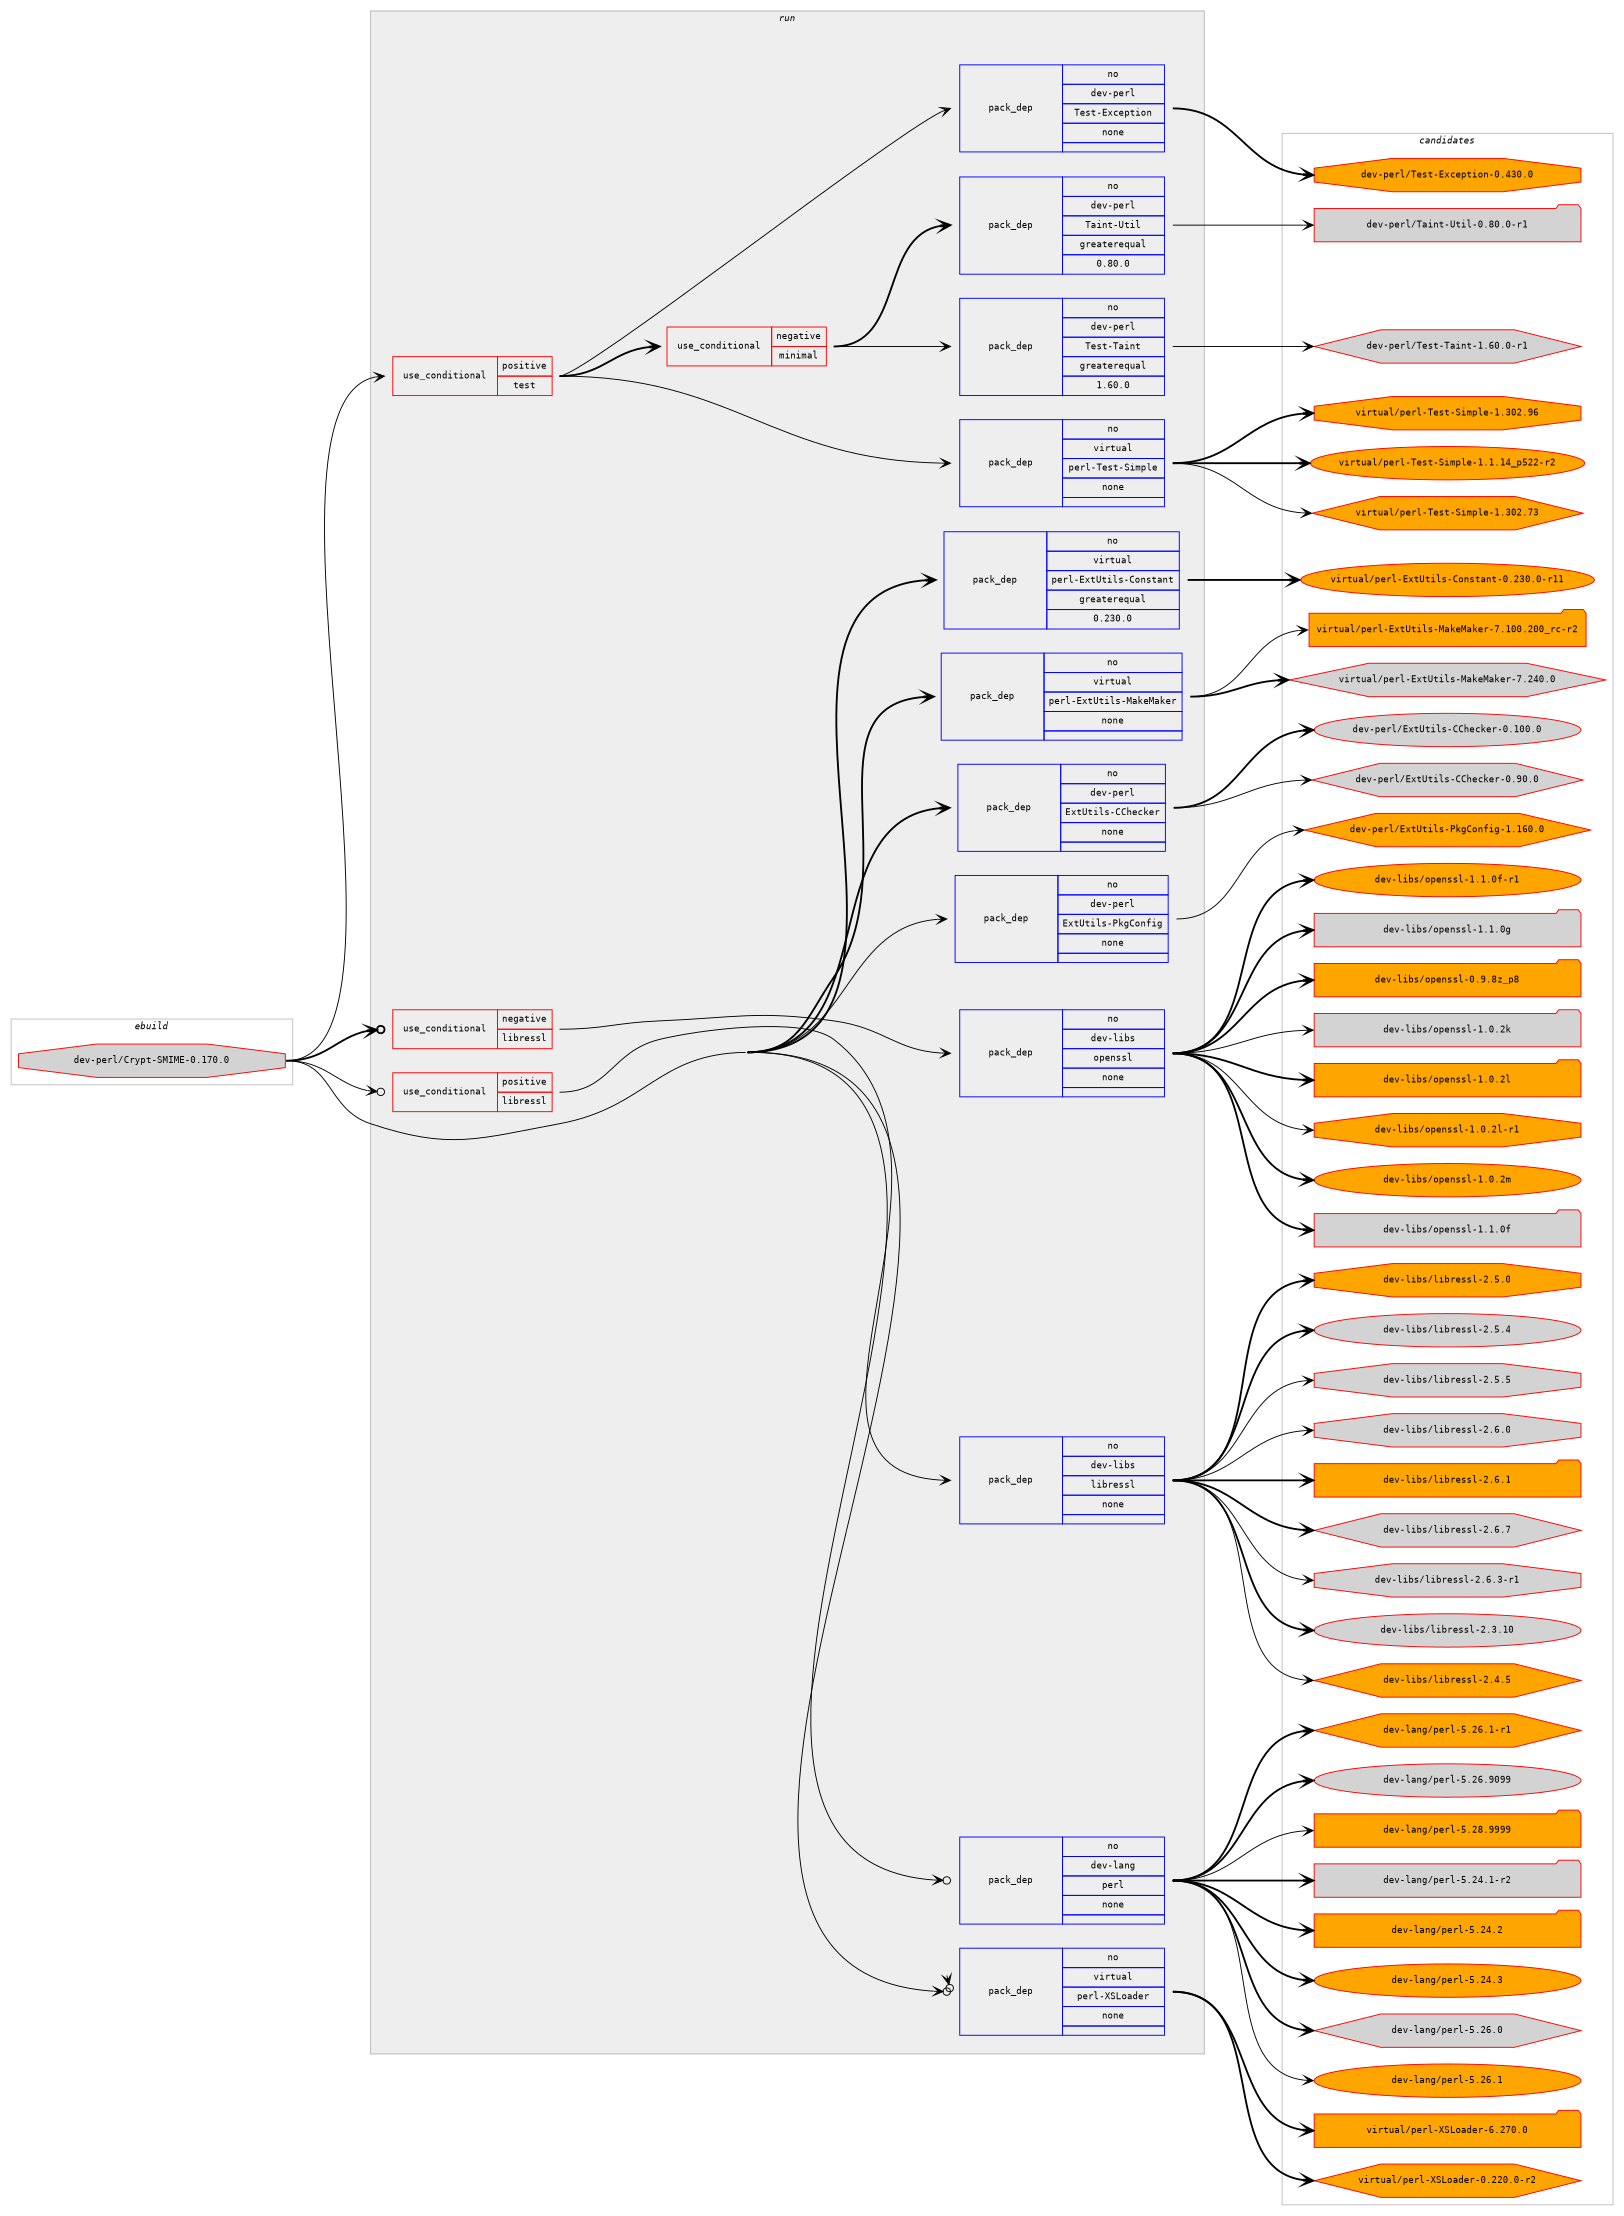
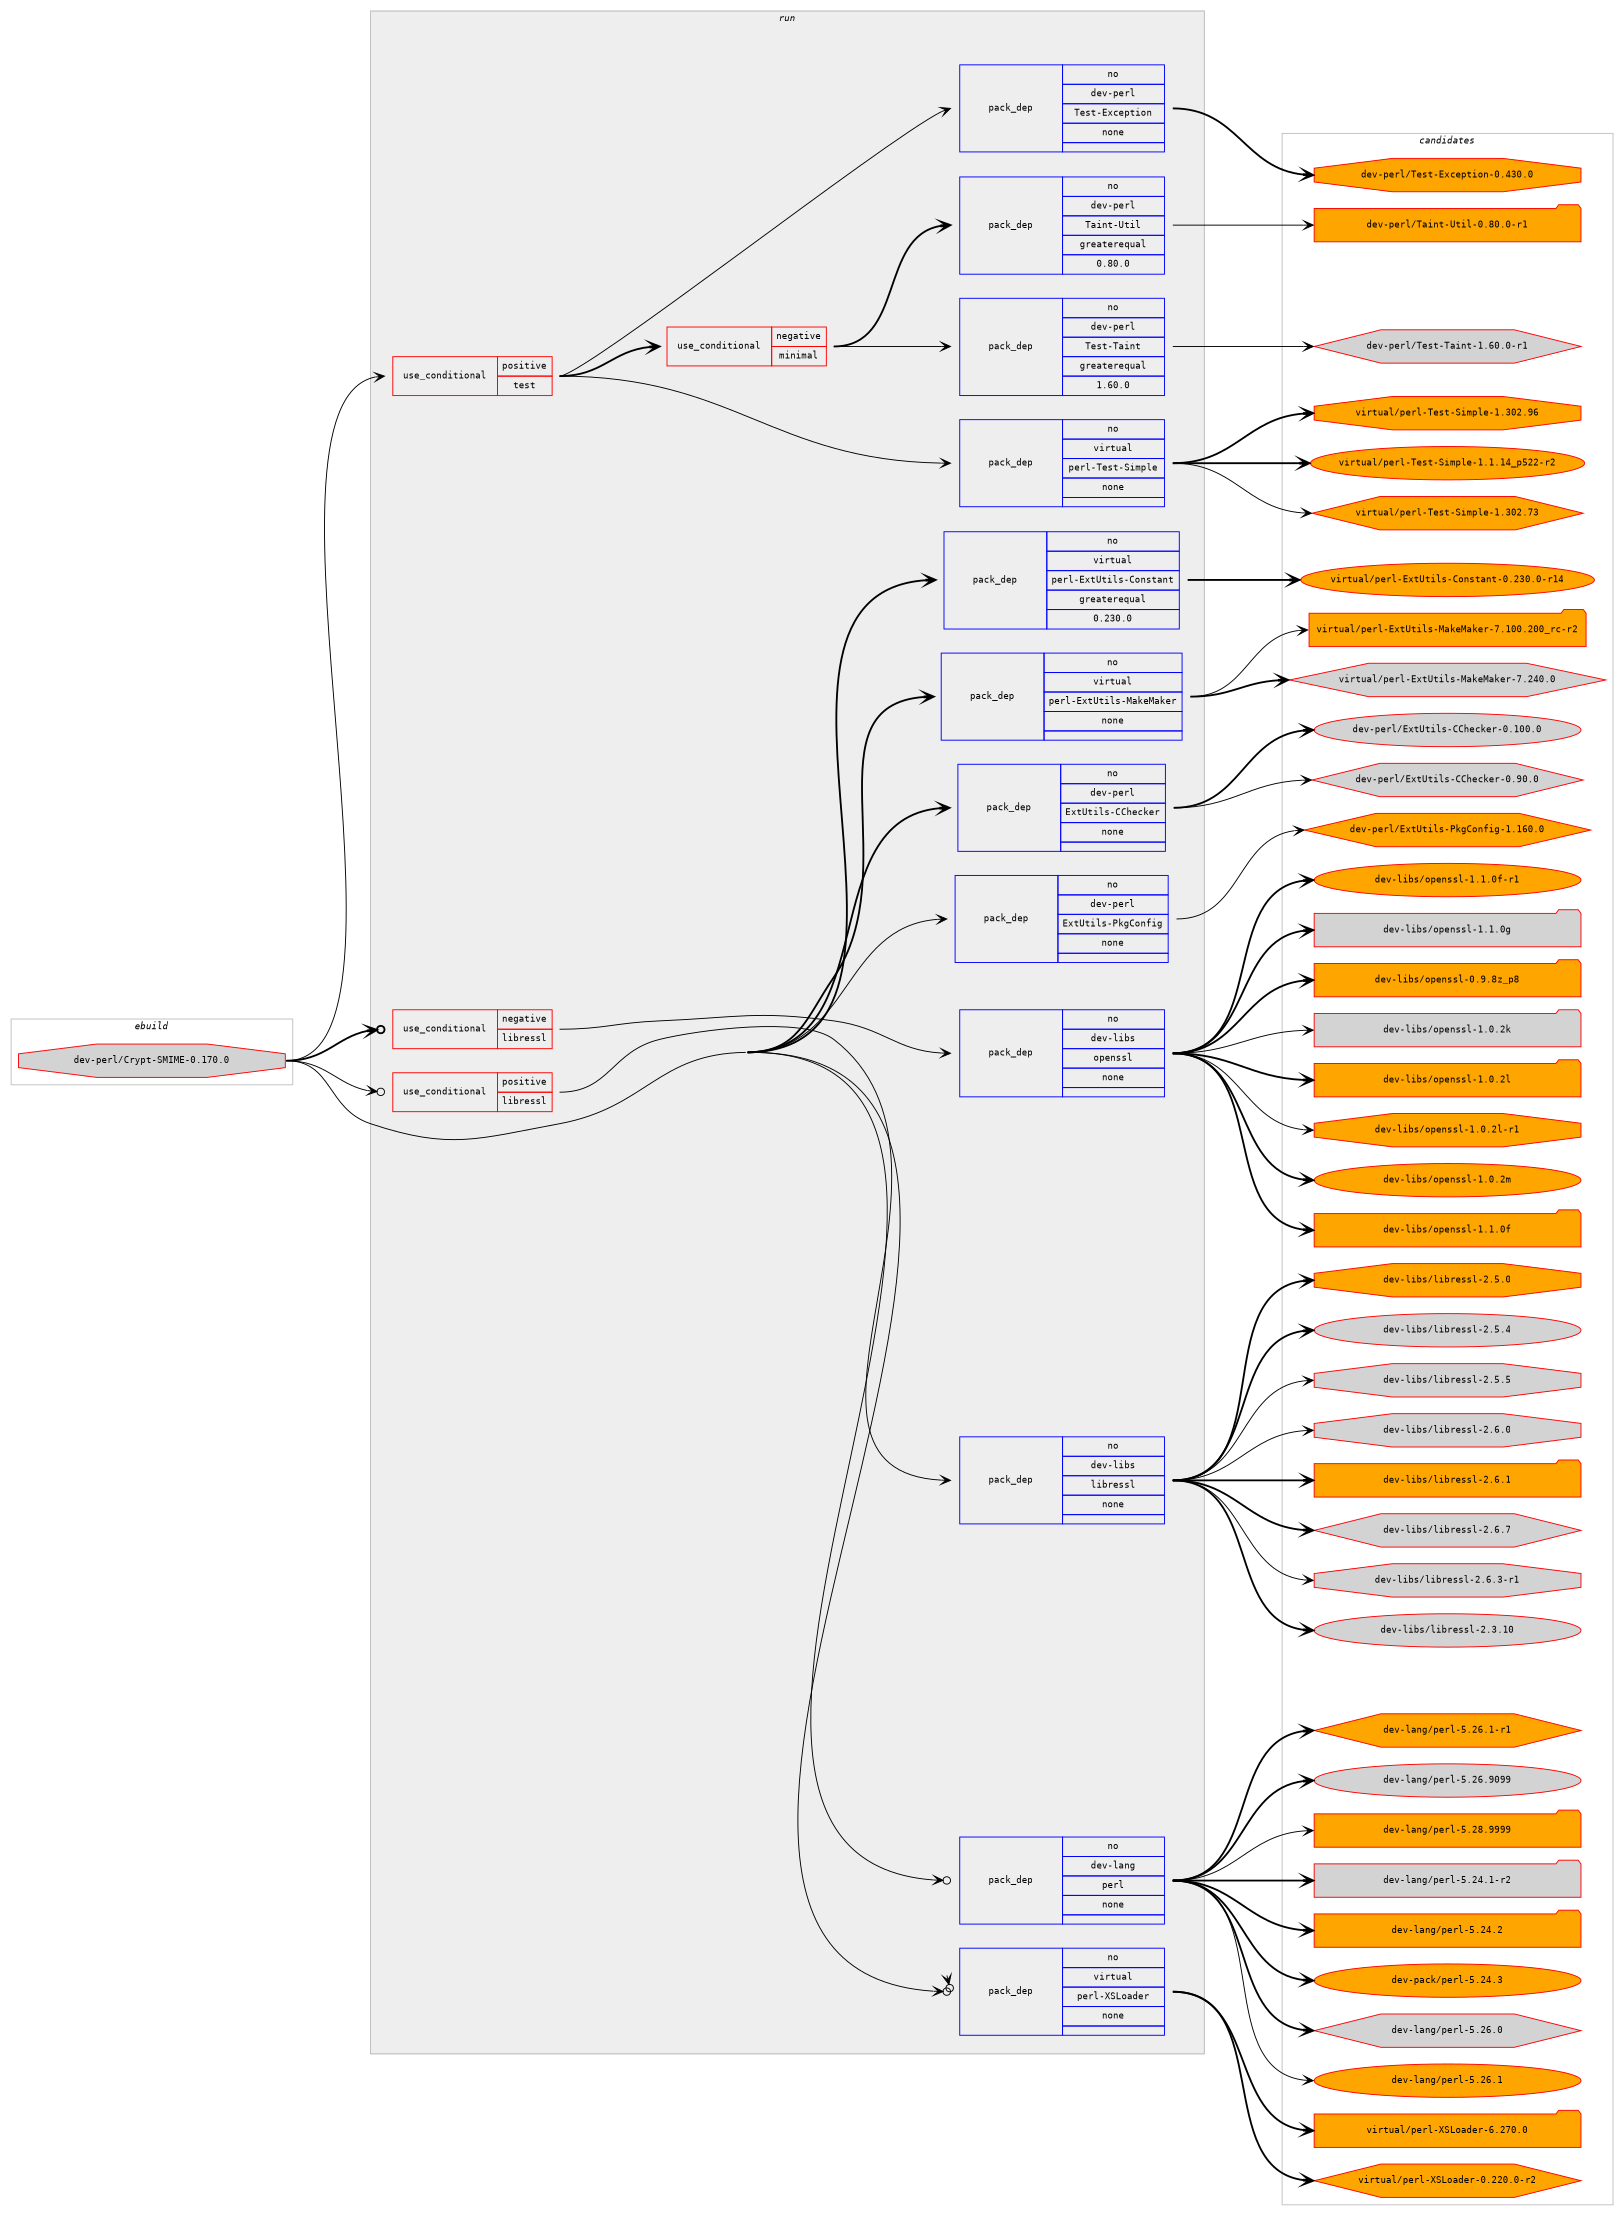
(1448, 225) -> (1448, 225)
(1448, 580) -> (1448, 580)
(1448, 1230) -> (1448, 1230)
(1448, 1680) -> none
(1448, 1981) -> (1448, 1981)
